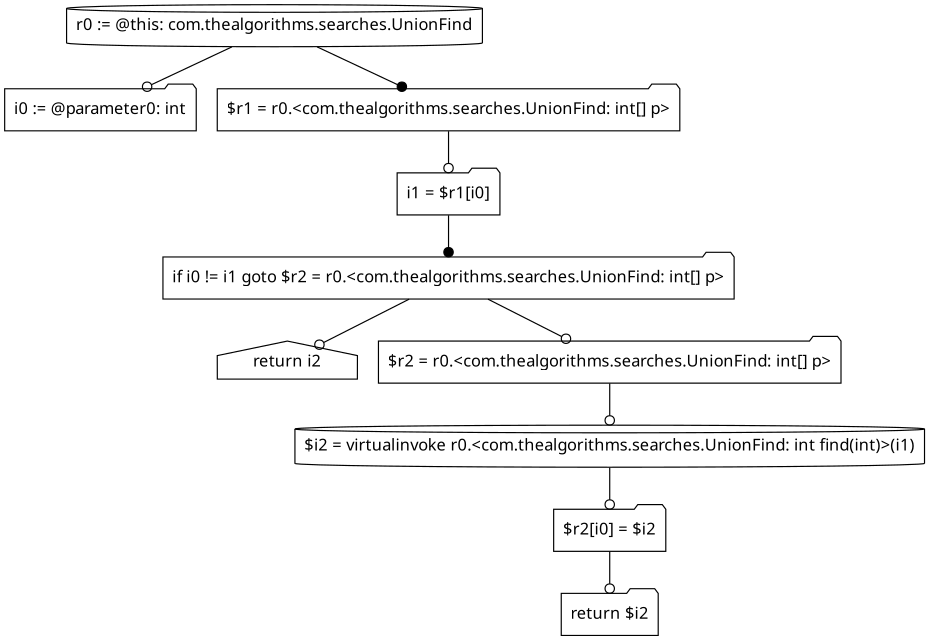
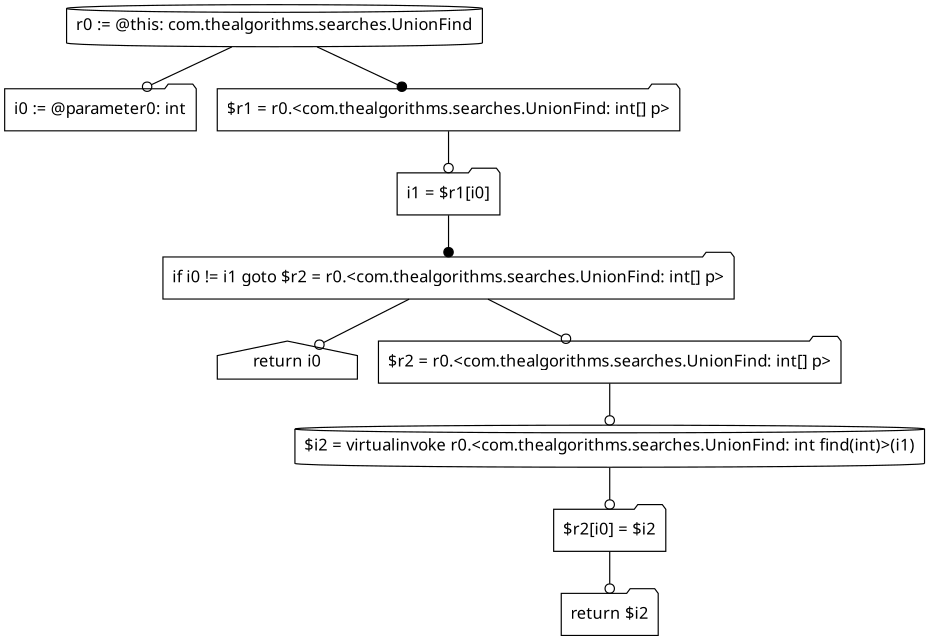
(287, 362) -> (287, 362)
